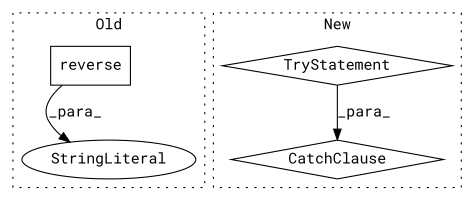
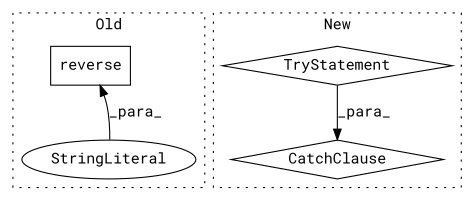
(46, 110) -> (109, 117)
